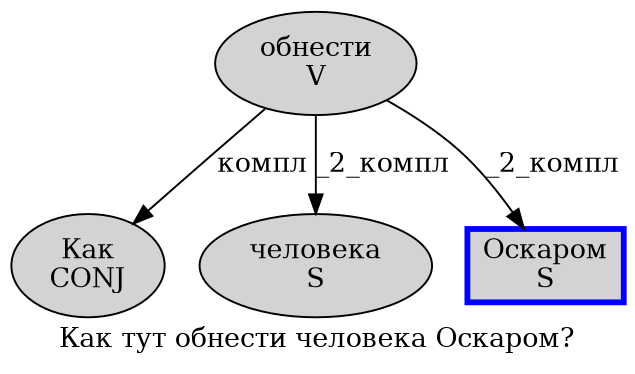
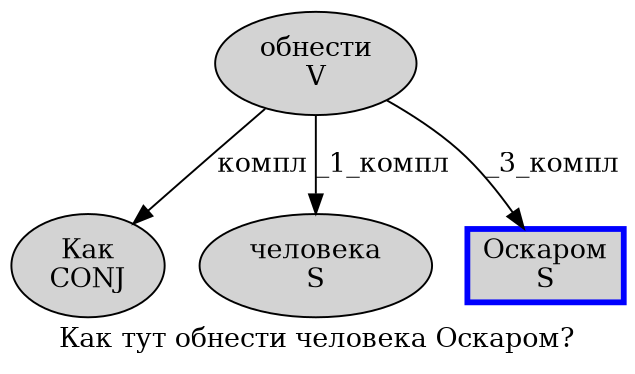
(383, 165) -> (383, 165)
(553, 165) -> (553, 165)
